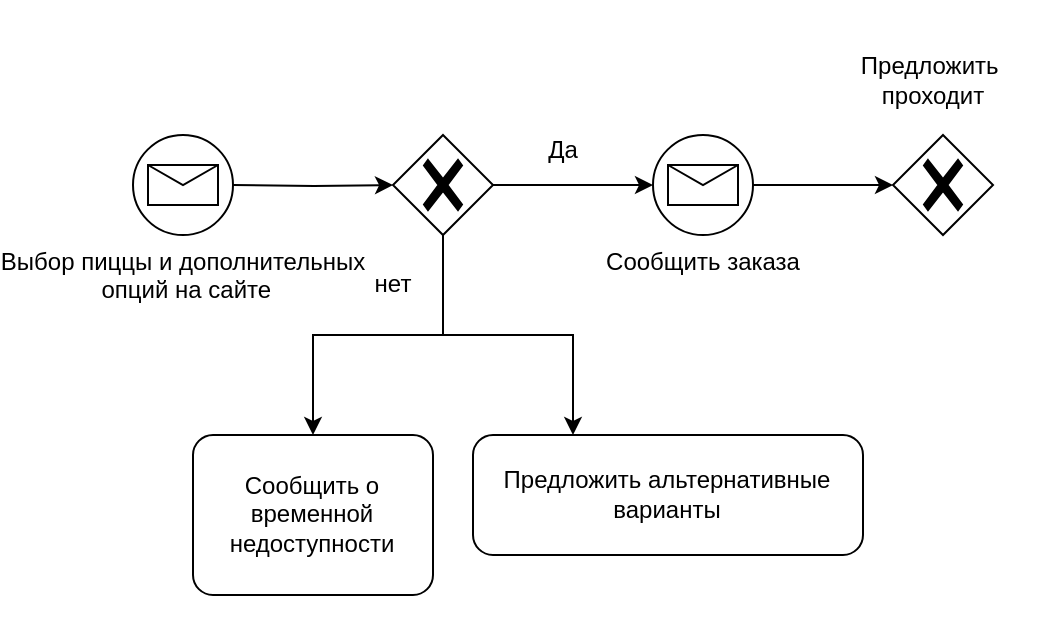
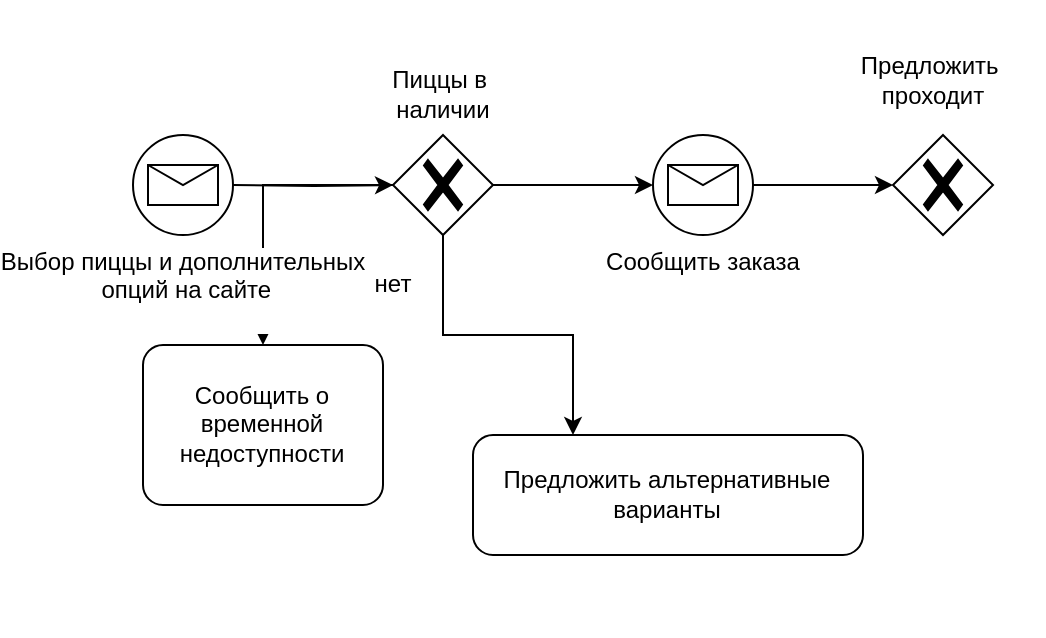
none -> (443, 95)
(563, 151) -> none
(313, 515) -> (263, 425)
